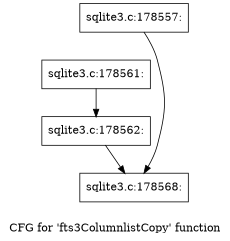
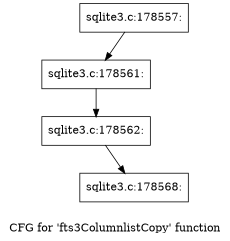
(164, 99) -> (117, 43)
